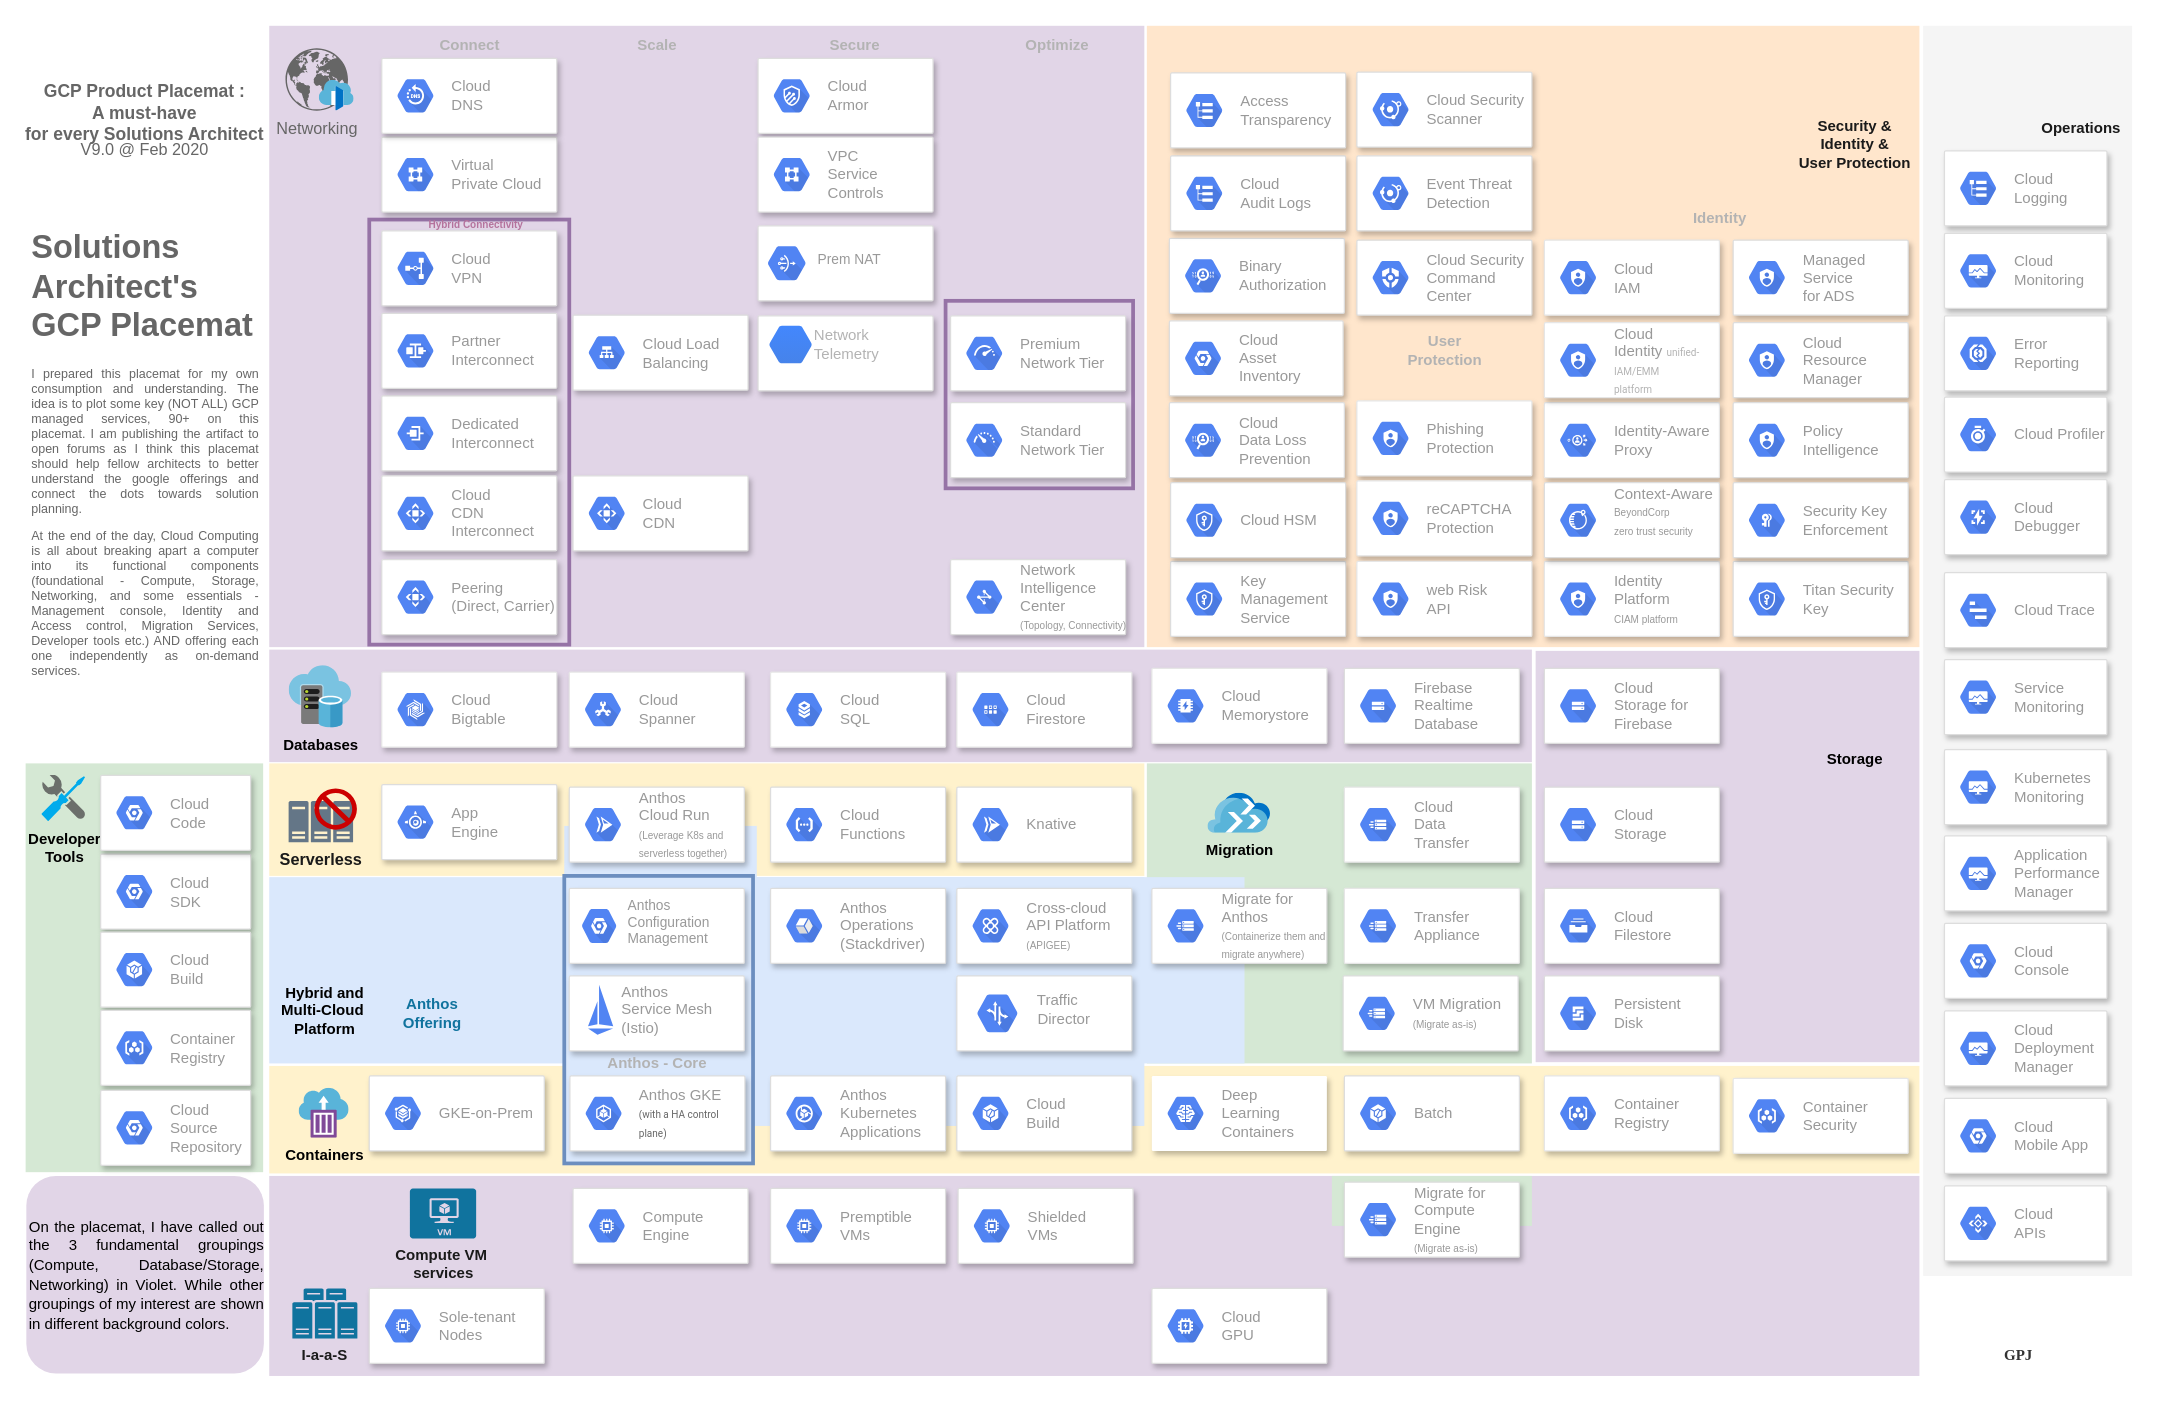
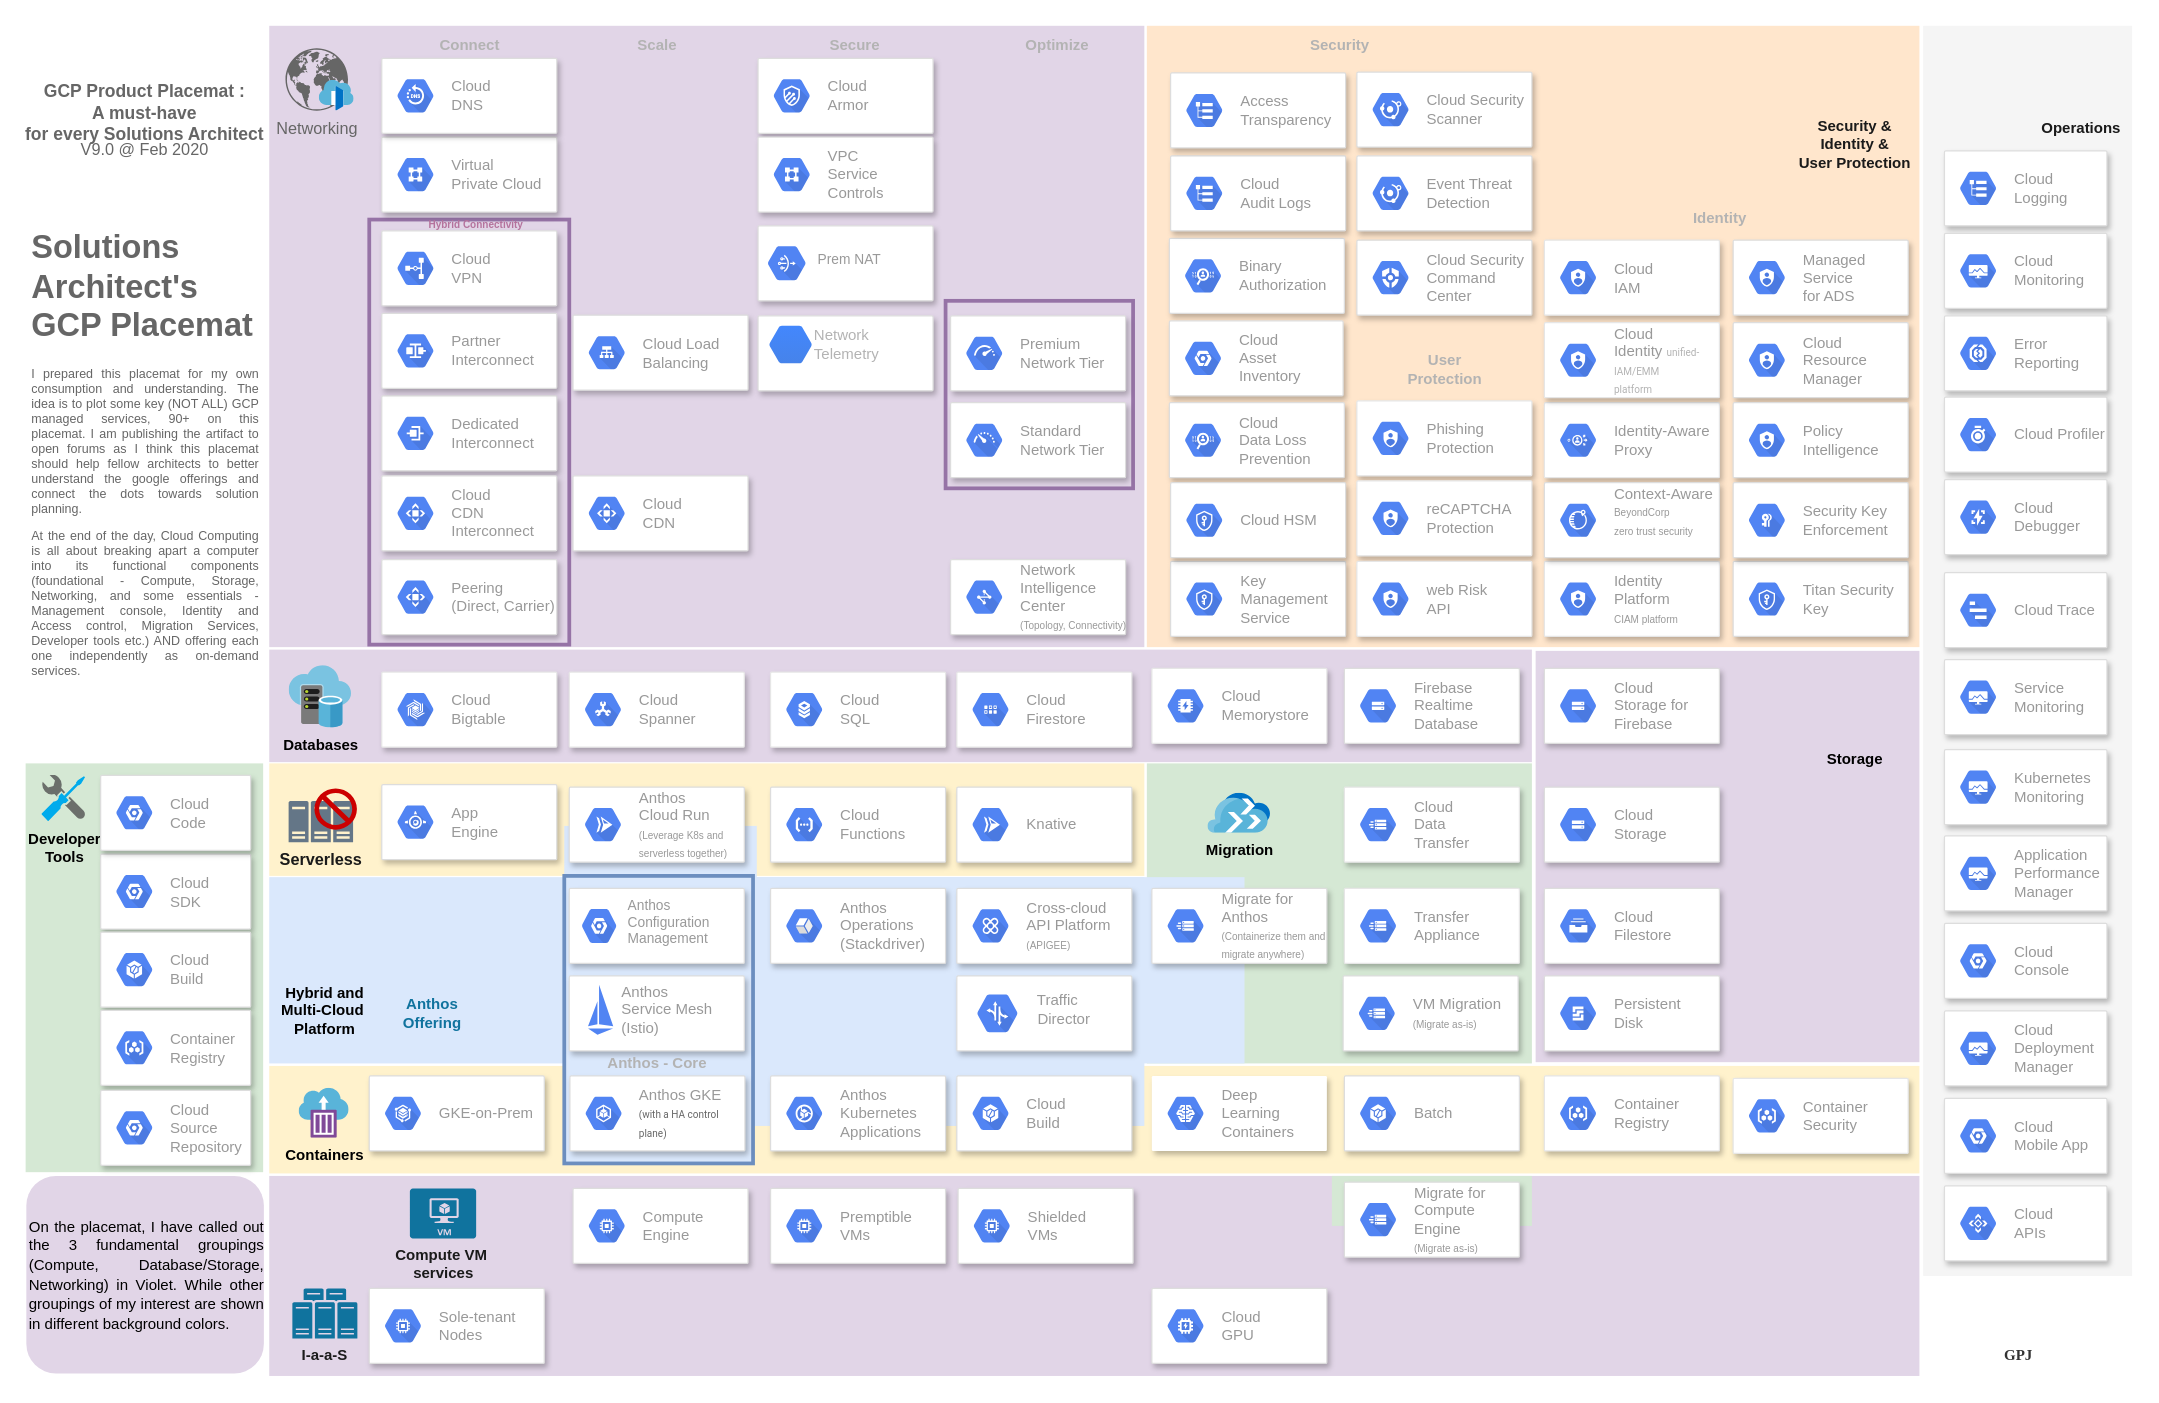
none -> (1339, 46)
(1444, 351) -> (1444, 369)
